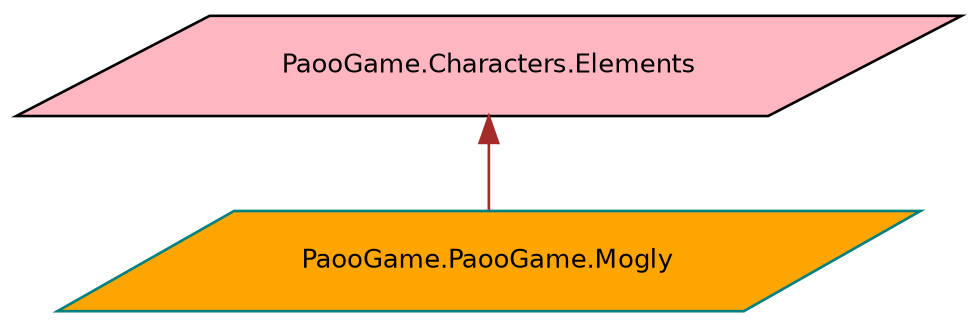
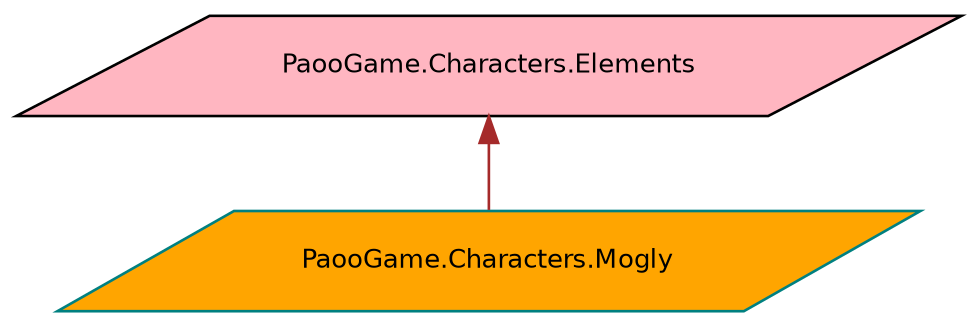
(489, 261) -> (489, 261)
